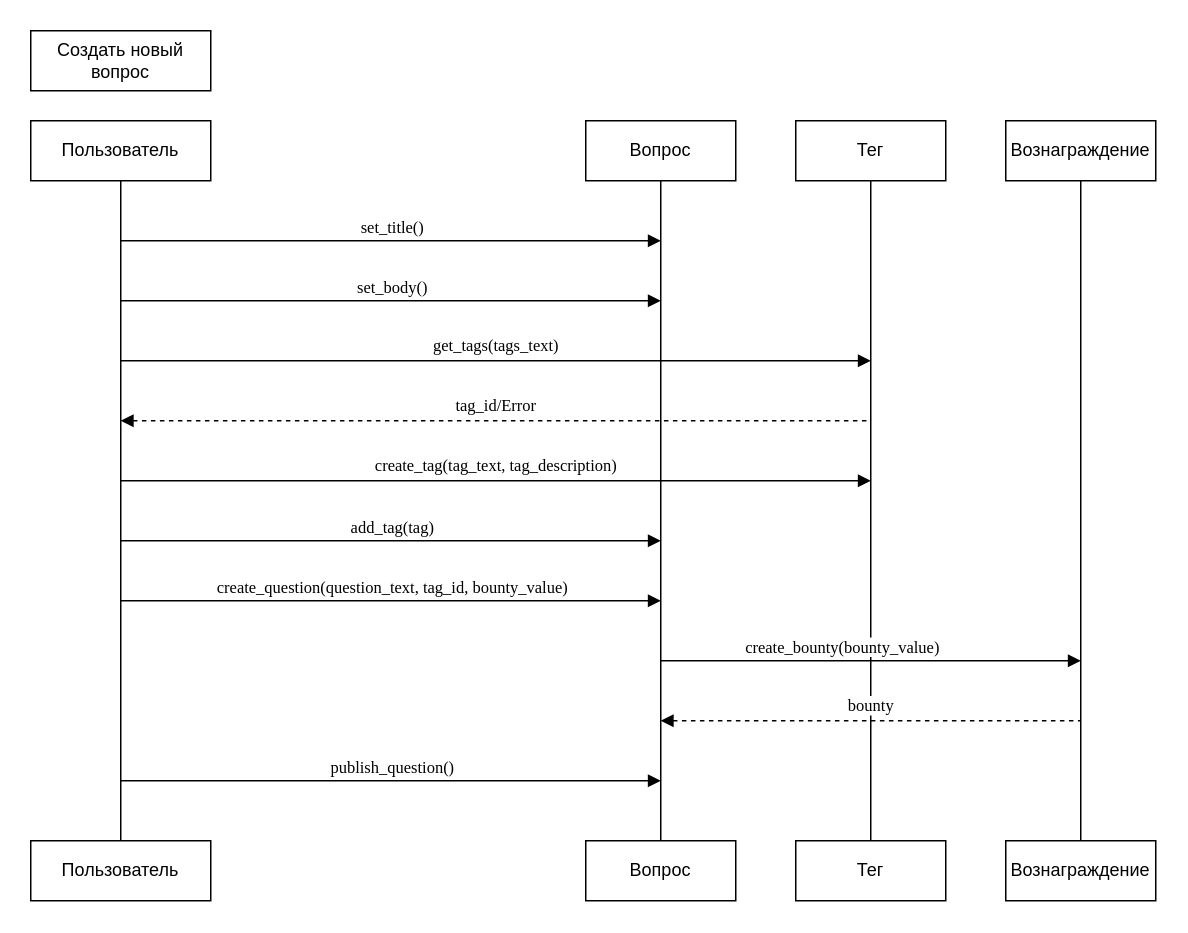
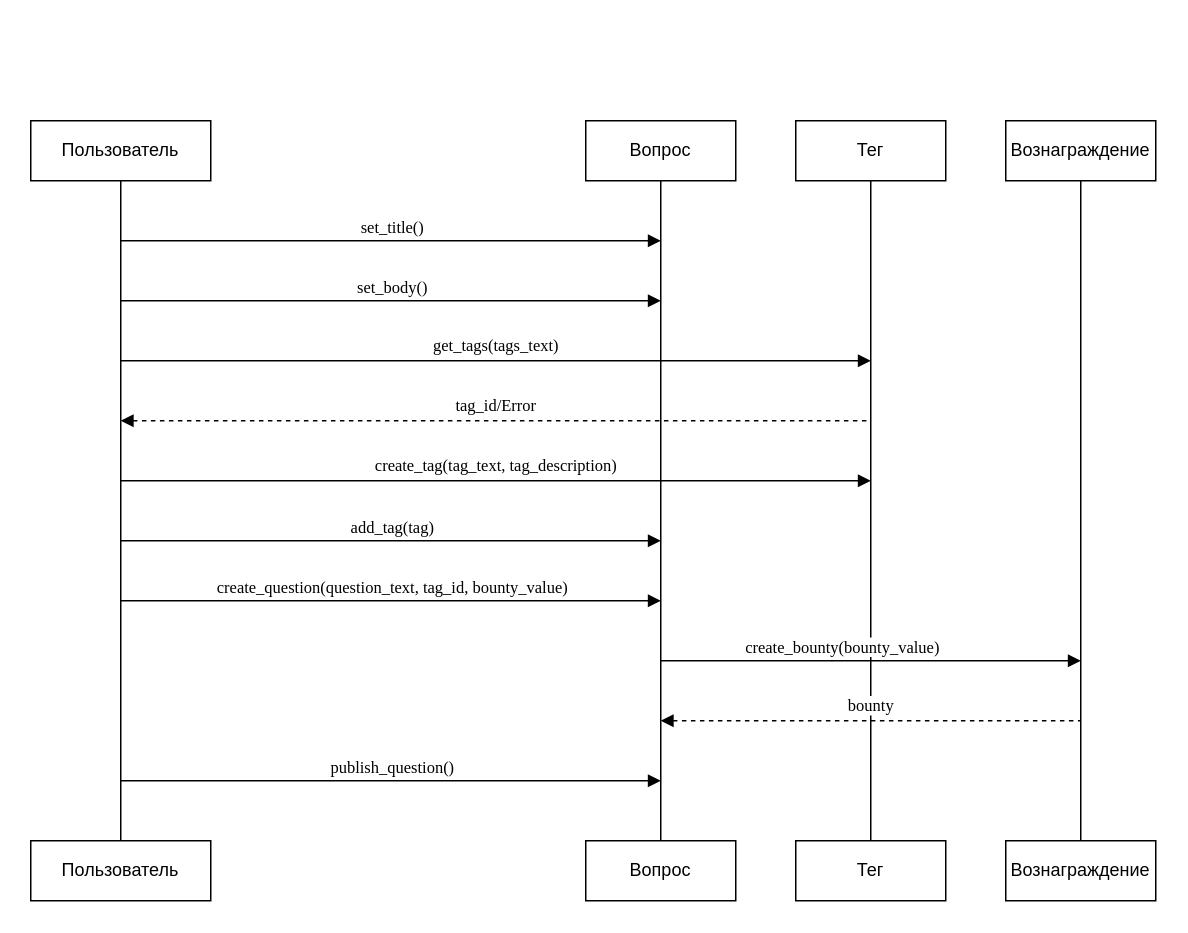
(121, 61) -> none
